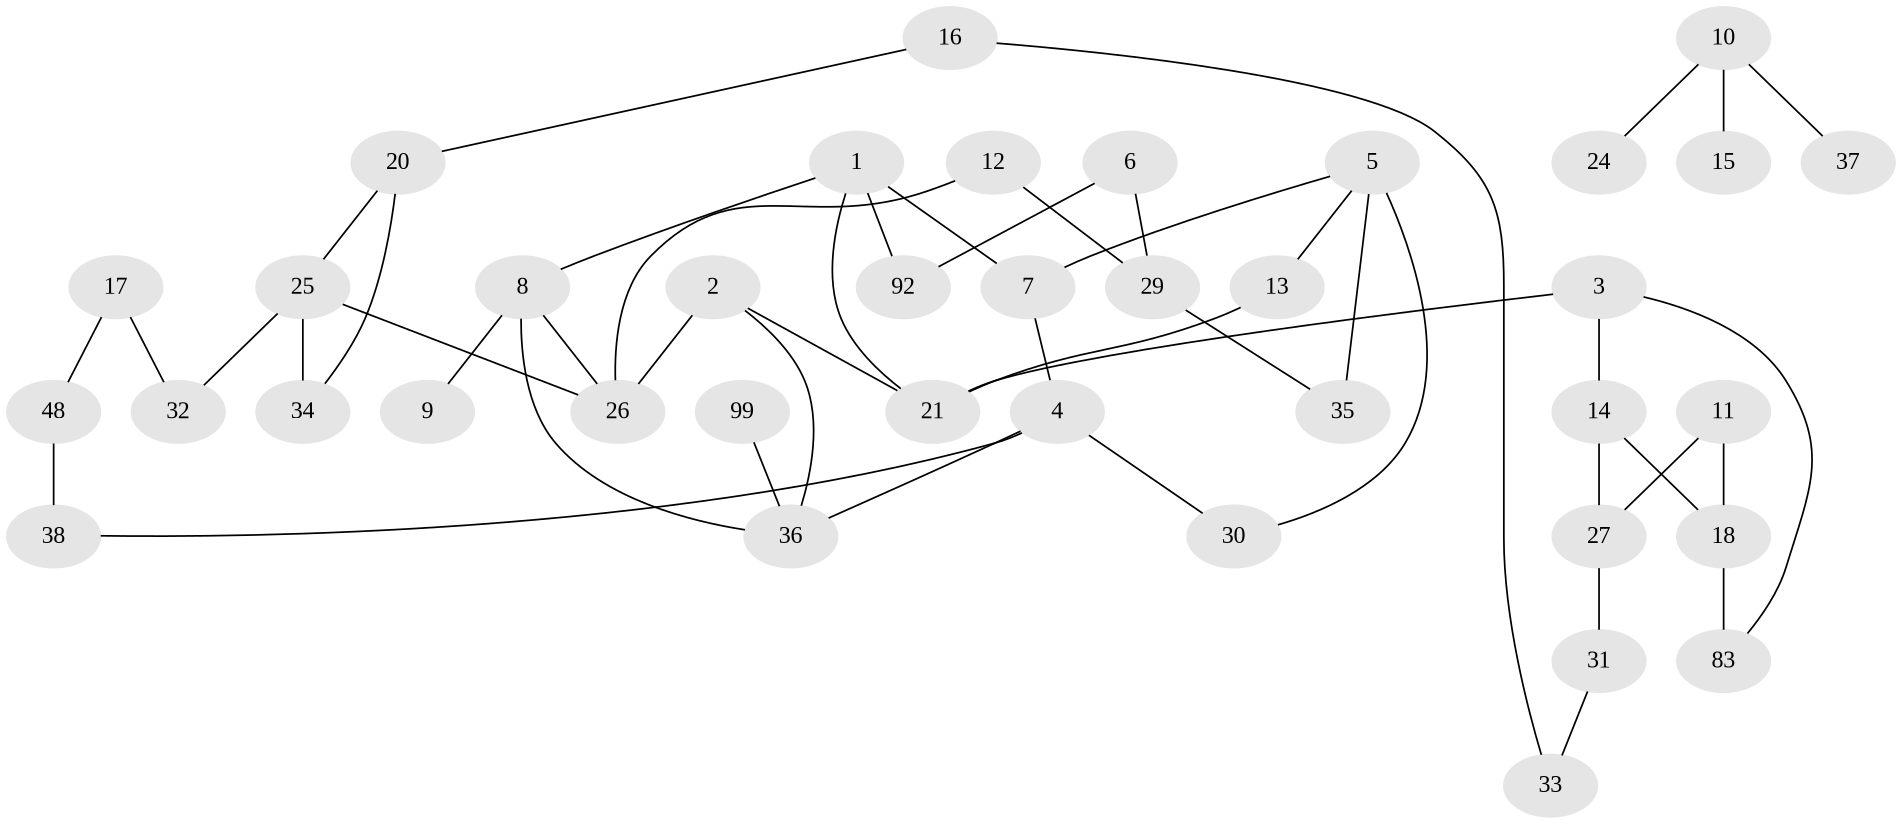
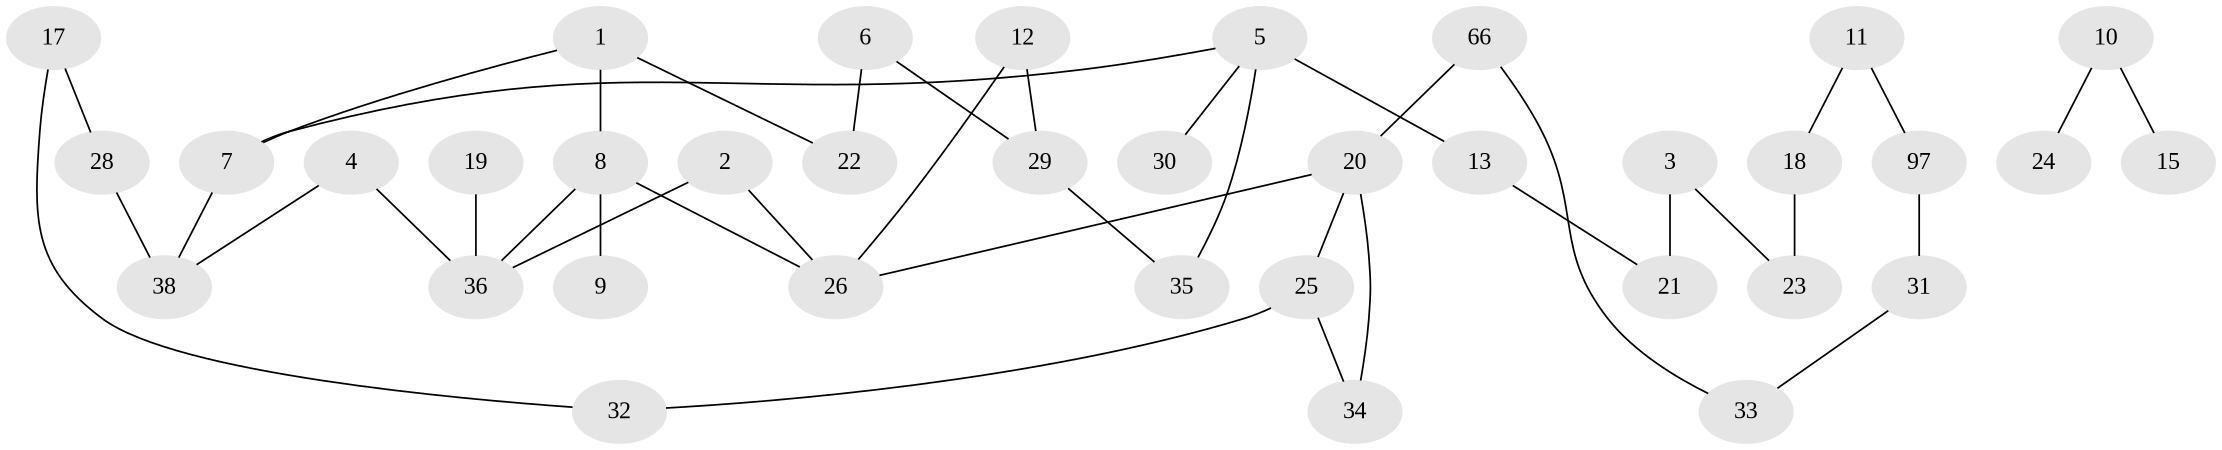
(950, 38) -> (1480, 38)
(1848, 163) -> none
(903, 287) -> (850, 163)
(836, 302) -> none
(823, 349) -> none
(1043, 349) -> (196, 225)
(460, 350) -> (1085, 227)
(54, 412) -> (102, 163)
(742, 412) -> (476, 163)
(1599, 412) -> none
(1146, 474) -> none
(1599, 536) -> (1919, 163)
(1724, 661) -> (1795, 287)
